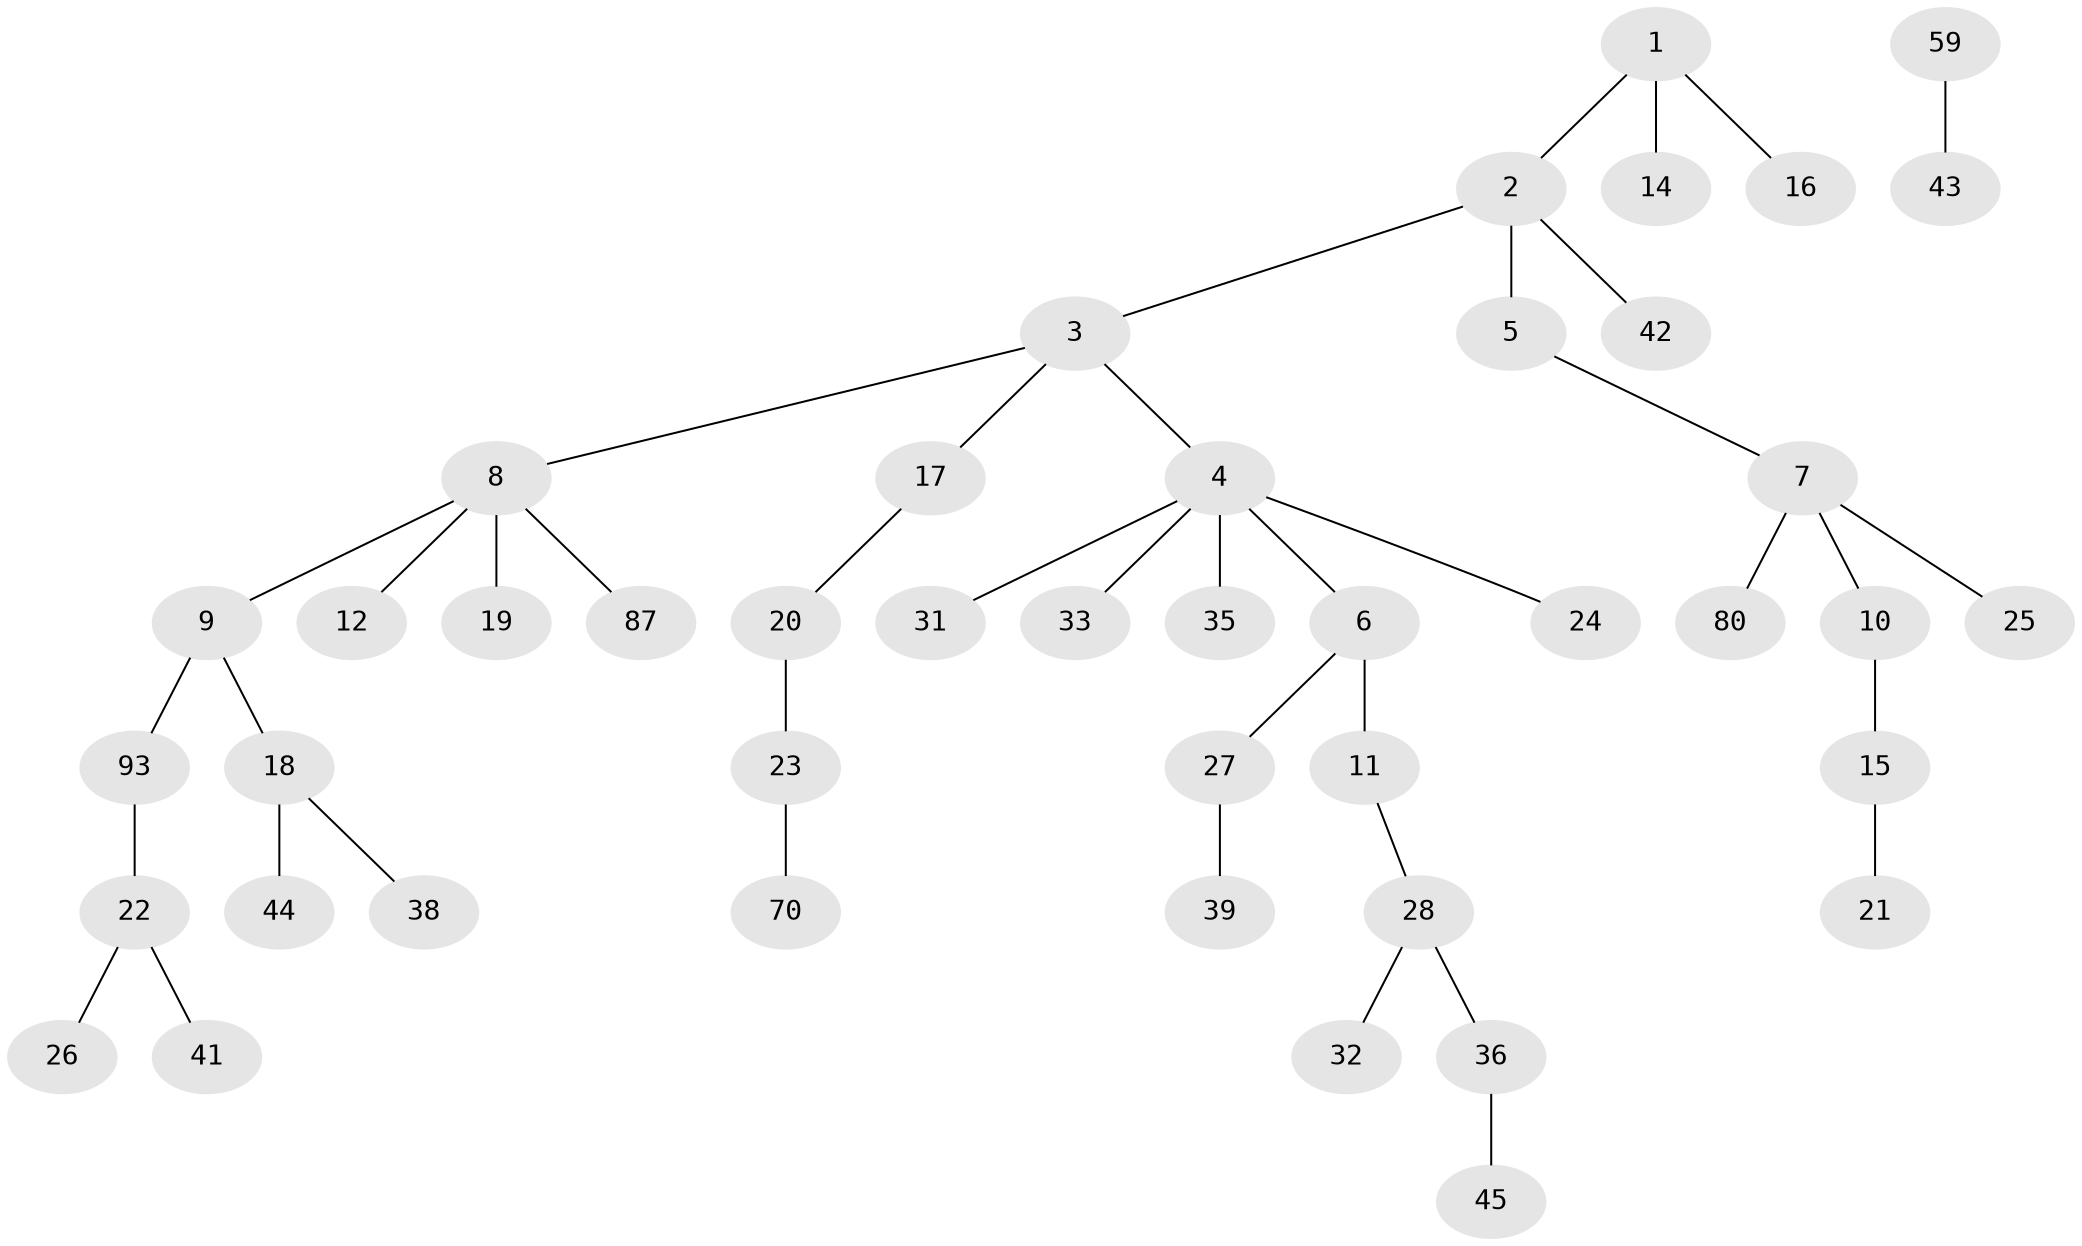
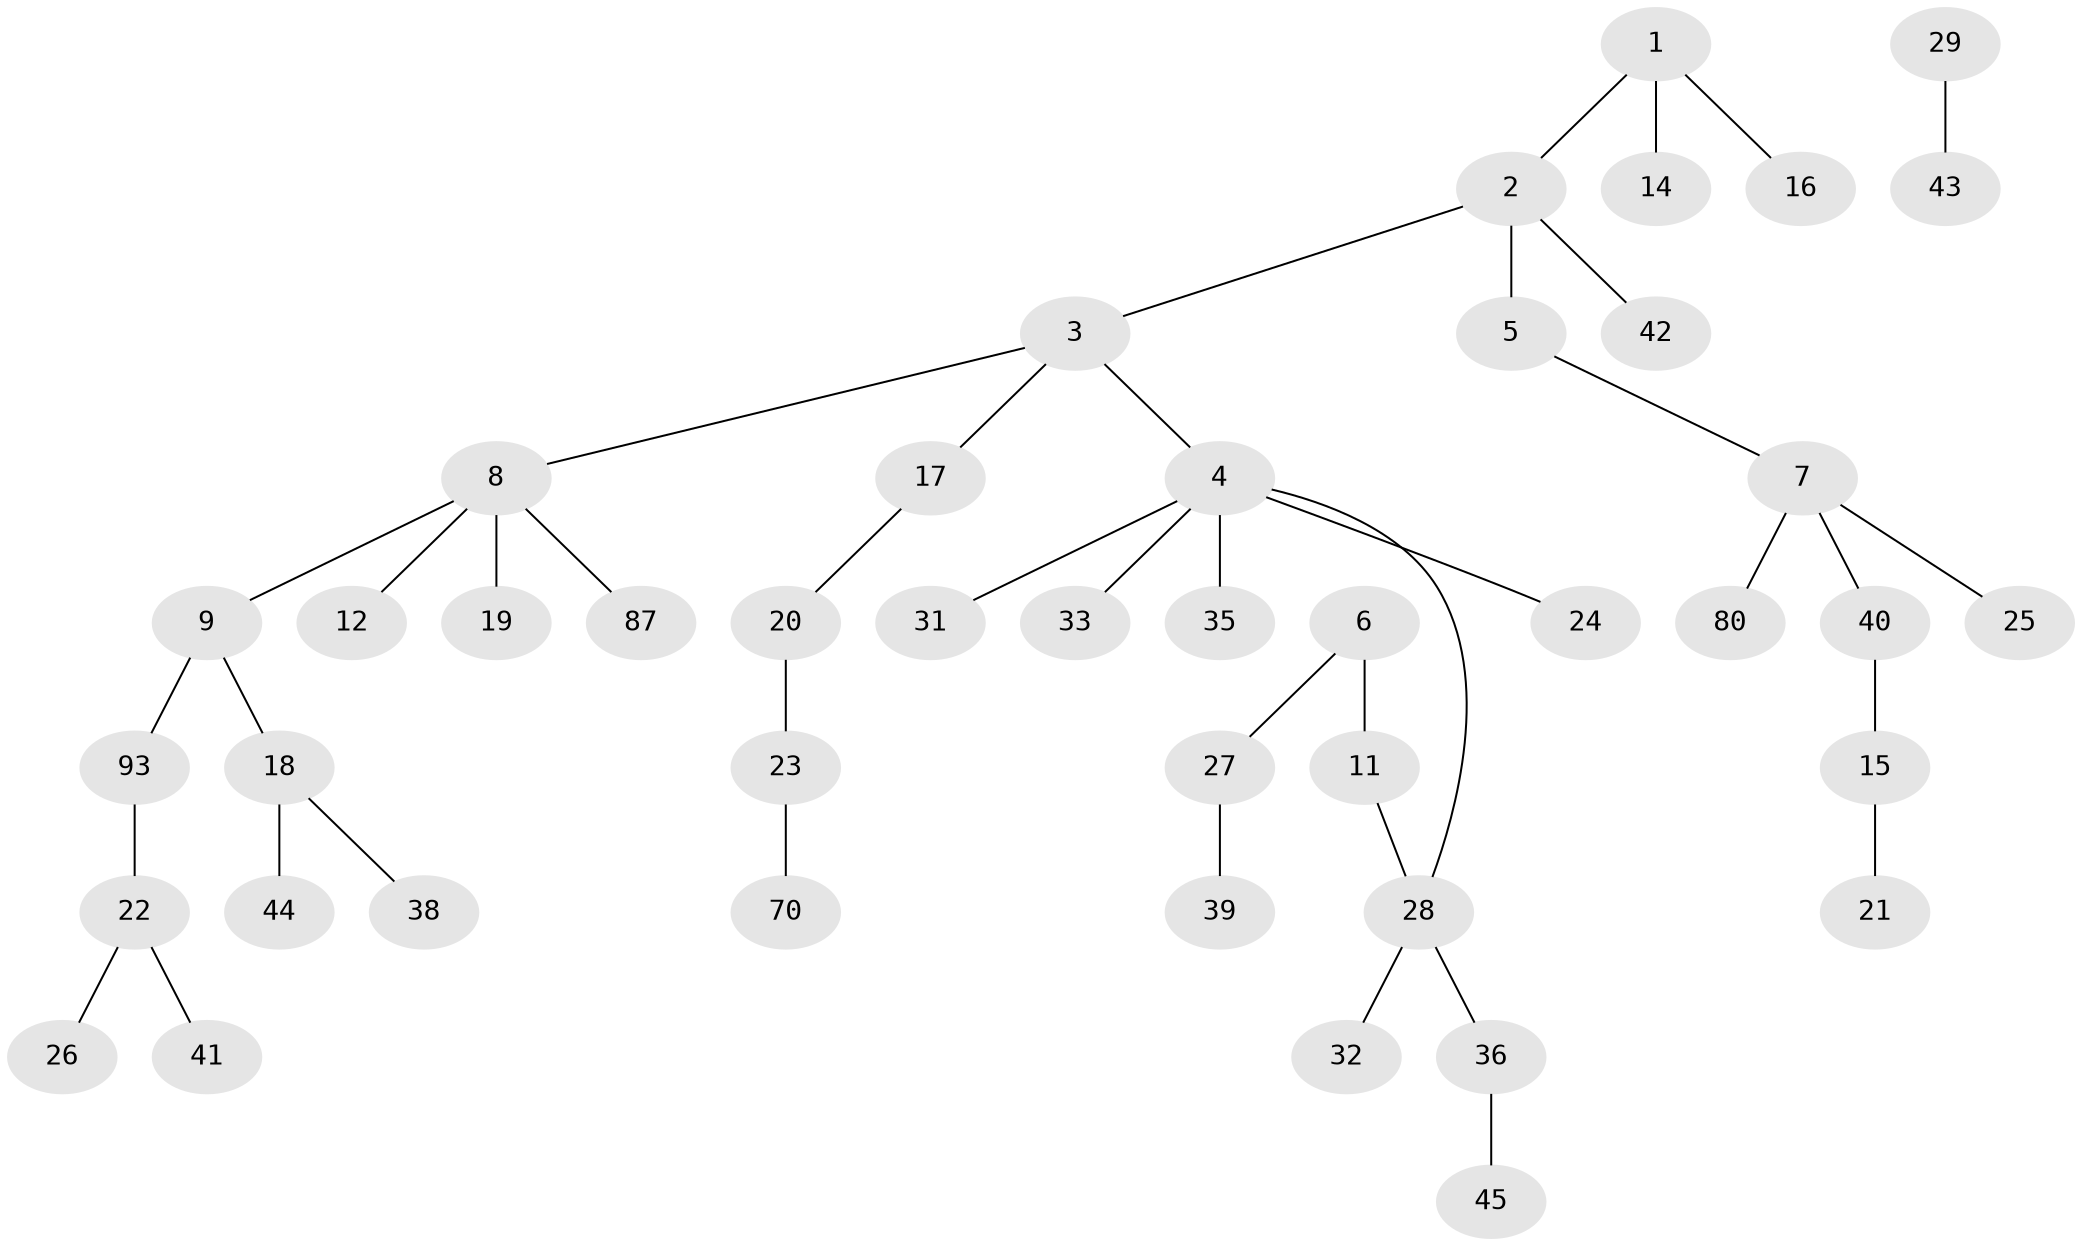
(1945, 44) -> (1945, 44)
(1292, 550) -> (1457, 634)
(1875, 623) -> (1875, 623)
